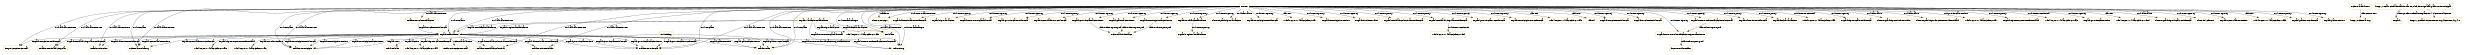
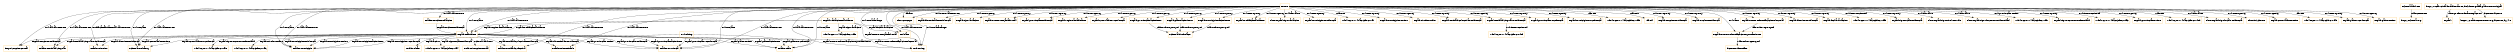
(1679, 20) -> (1734, 20)
(120, 27) -> (112, 27)
(1192, 27) -> (1164, 10)
(394, 41) -> (404, 41)
